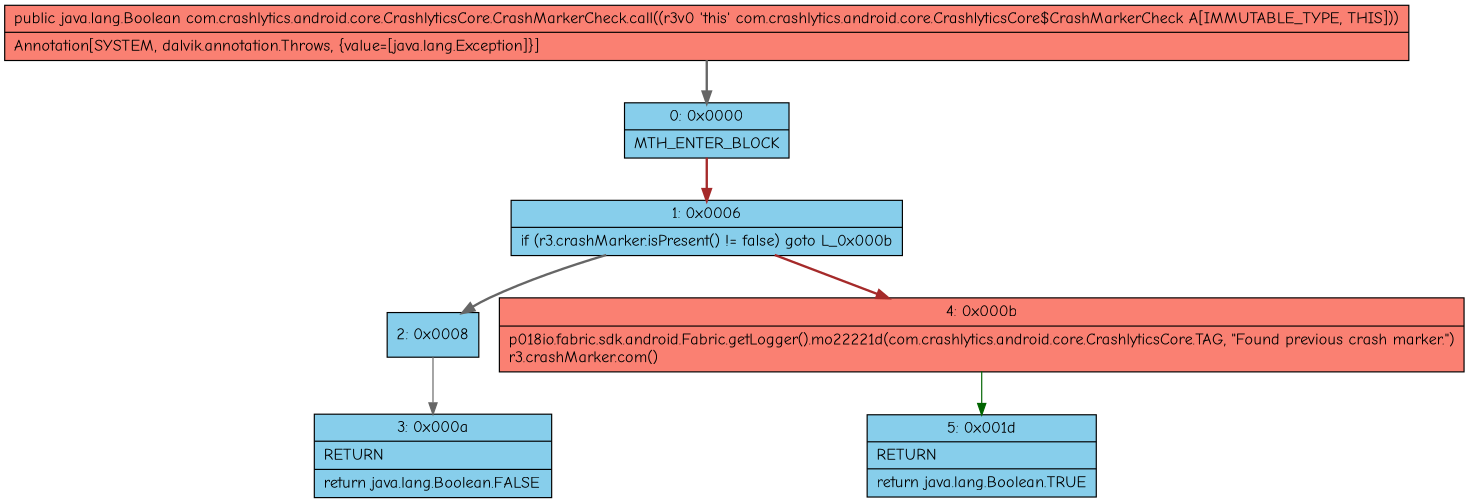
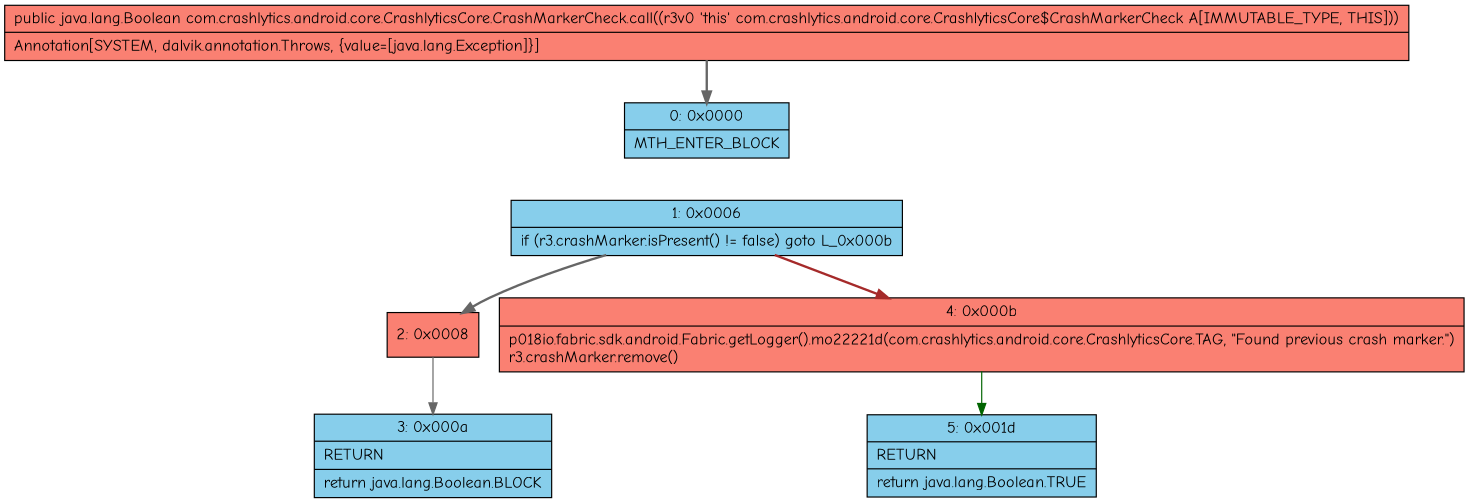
(707, 173) -> none
(433, 335) -> (433, 335)
(583, 357) -> (594, 357)
(432, 483) -> (433, 483)
